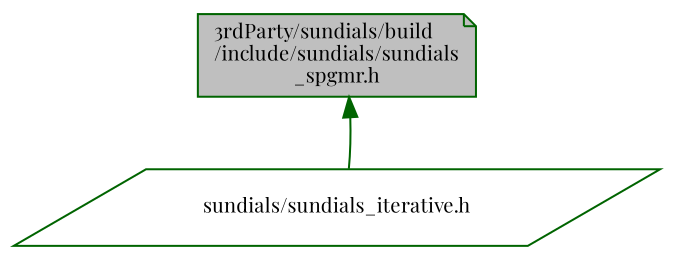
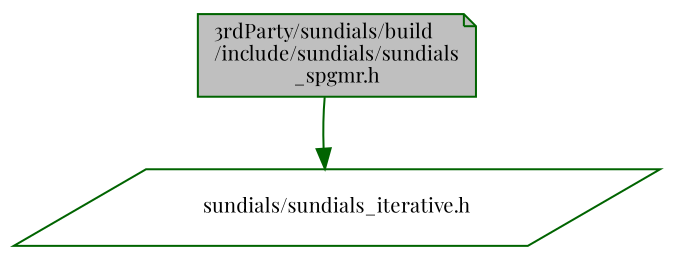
(350, 143) -> (323, 123)
